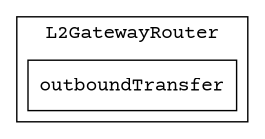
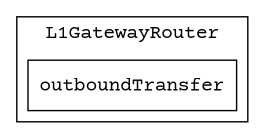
(132, 33) -> (132, 33)
